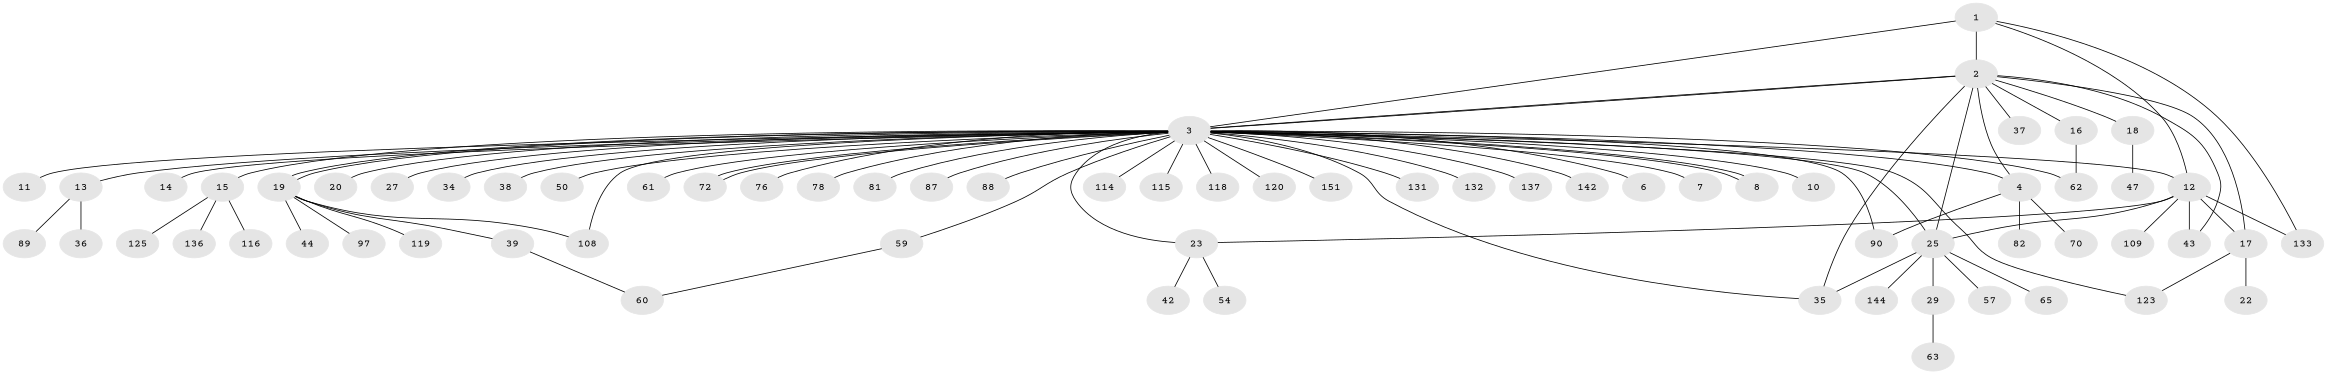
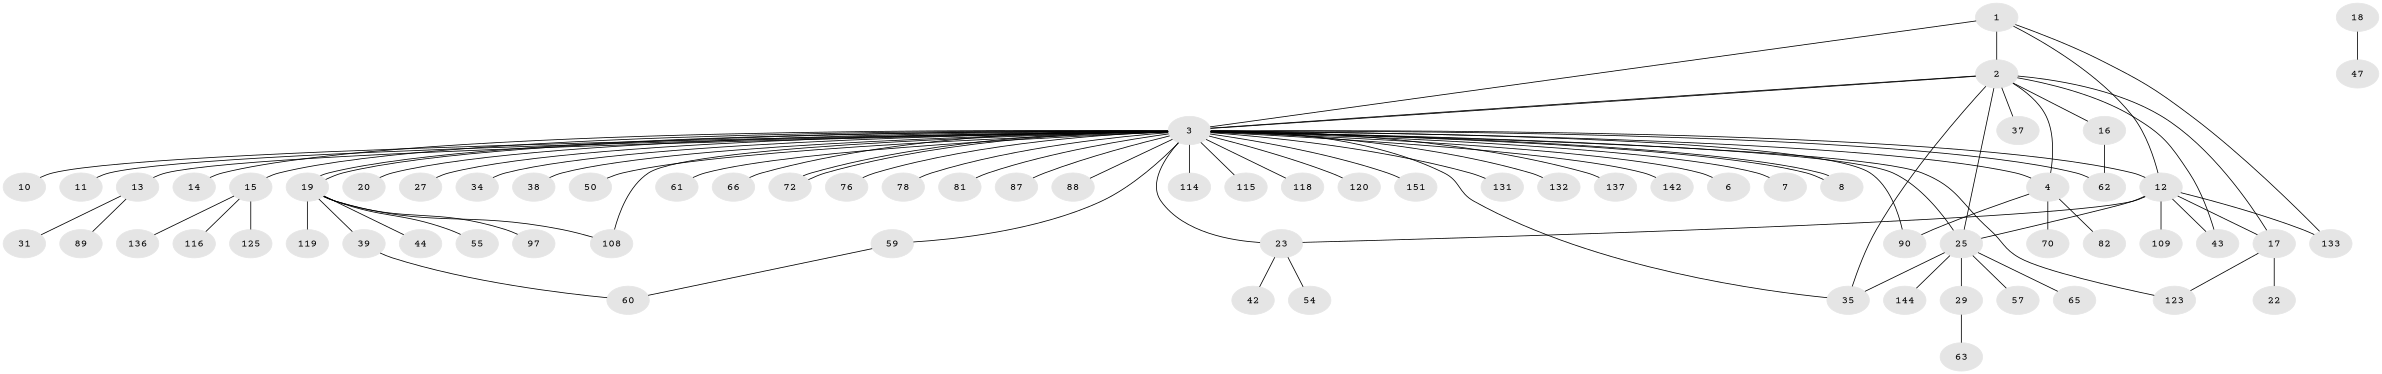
(2056, 99) -> none
none -> (733, 187)
(81, 244) -> (24, 244)
none -> (477, 244)
